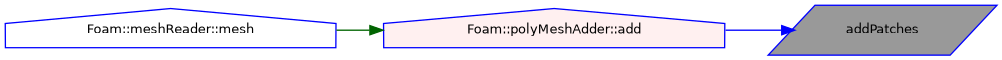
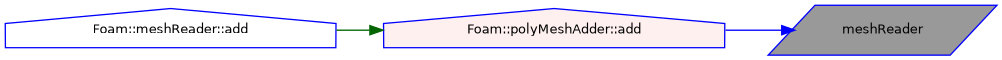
(171, 30) -> (171, 30)
(883, 30) -> (883, 30)
